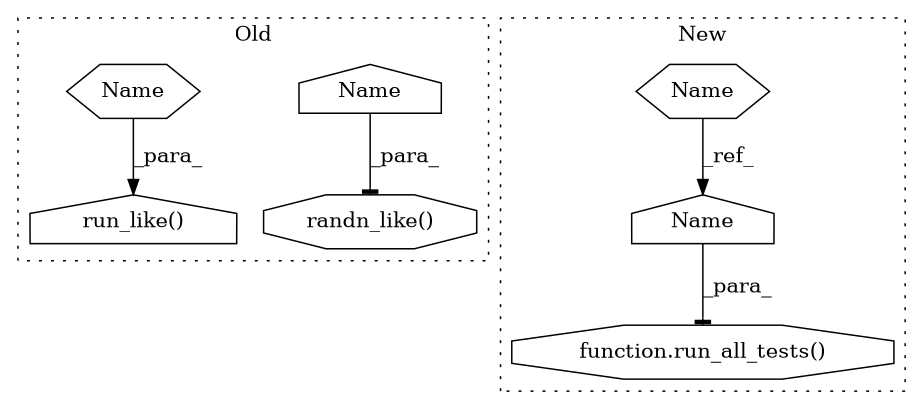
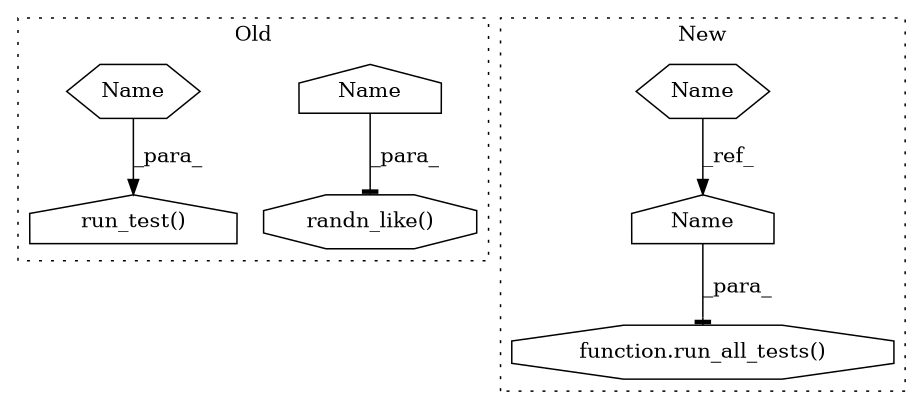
(133, 222) -> (133, 222)
